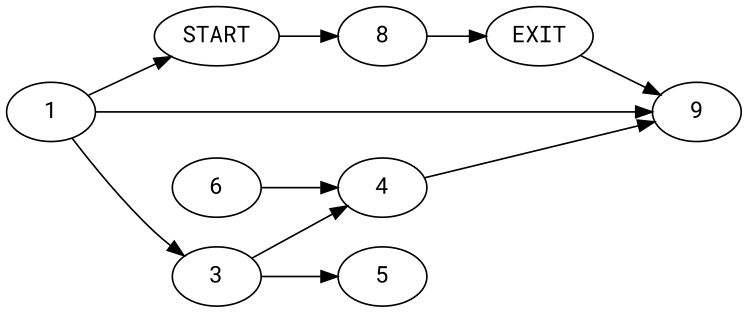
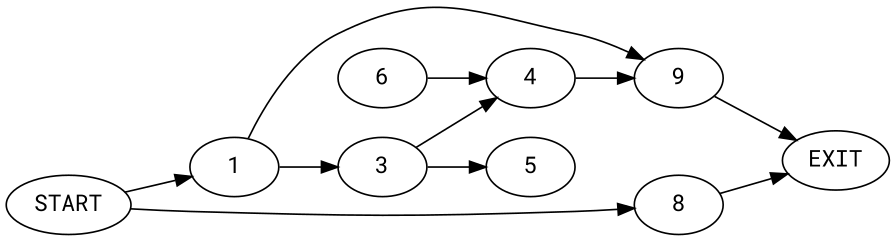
(613, 72) -> (748, 114)
(122, 79) -> (150, 186)
